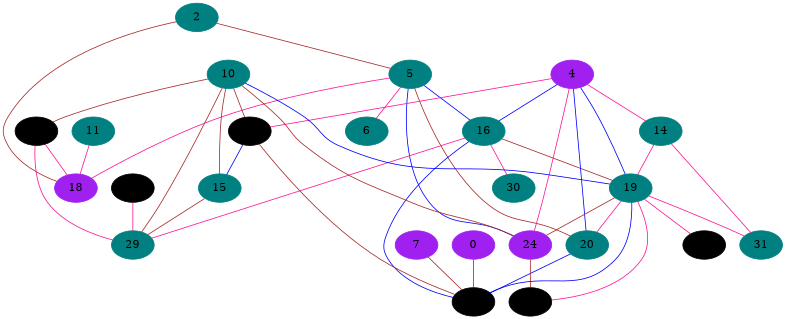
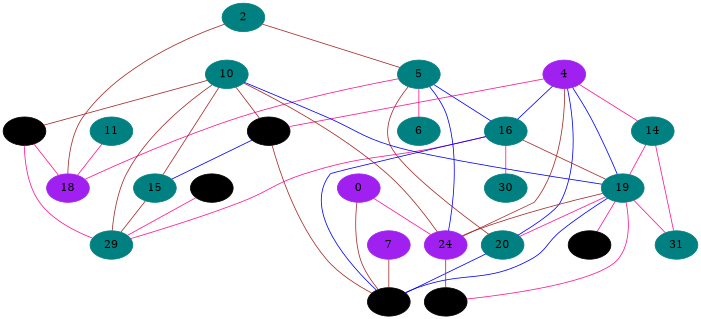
(552, 163) -> (545, 185)
none -> (402, 217)
